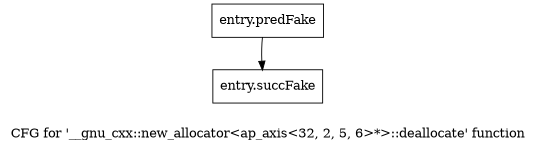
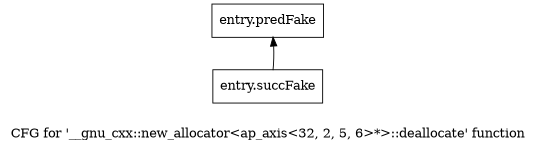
(262, 49) -> (274, 58)
